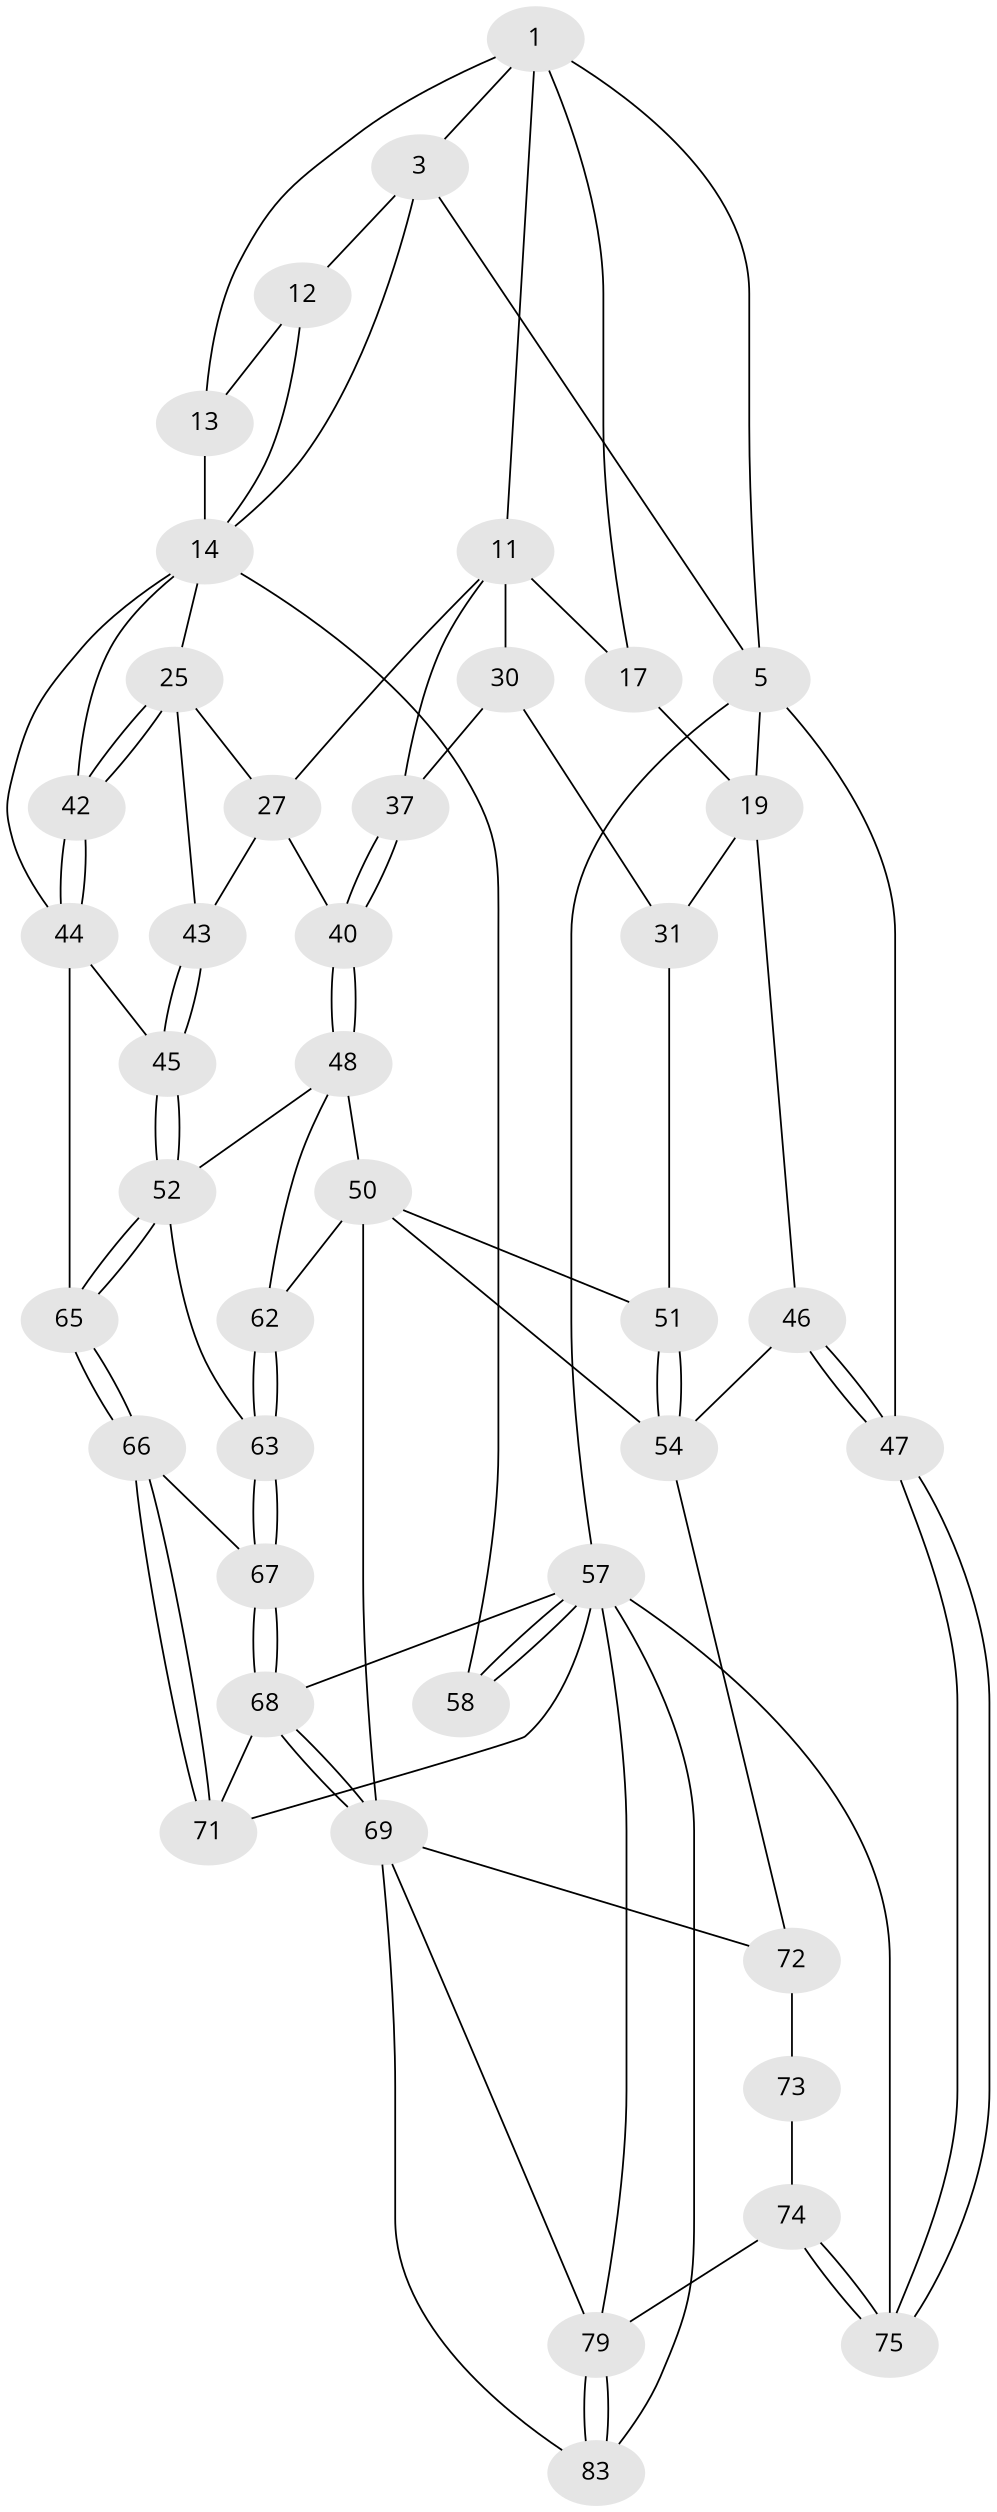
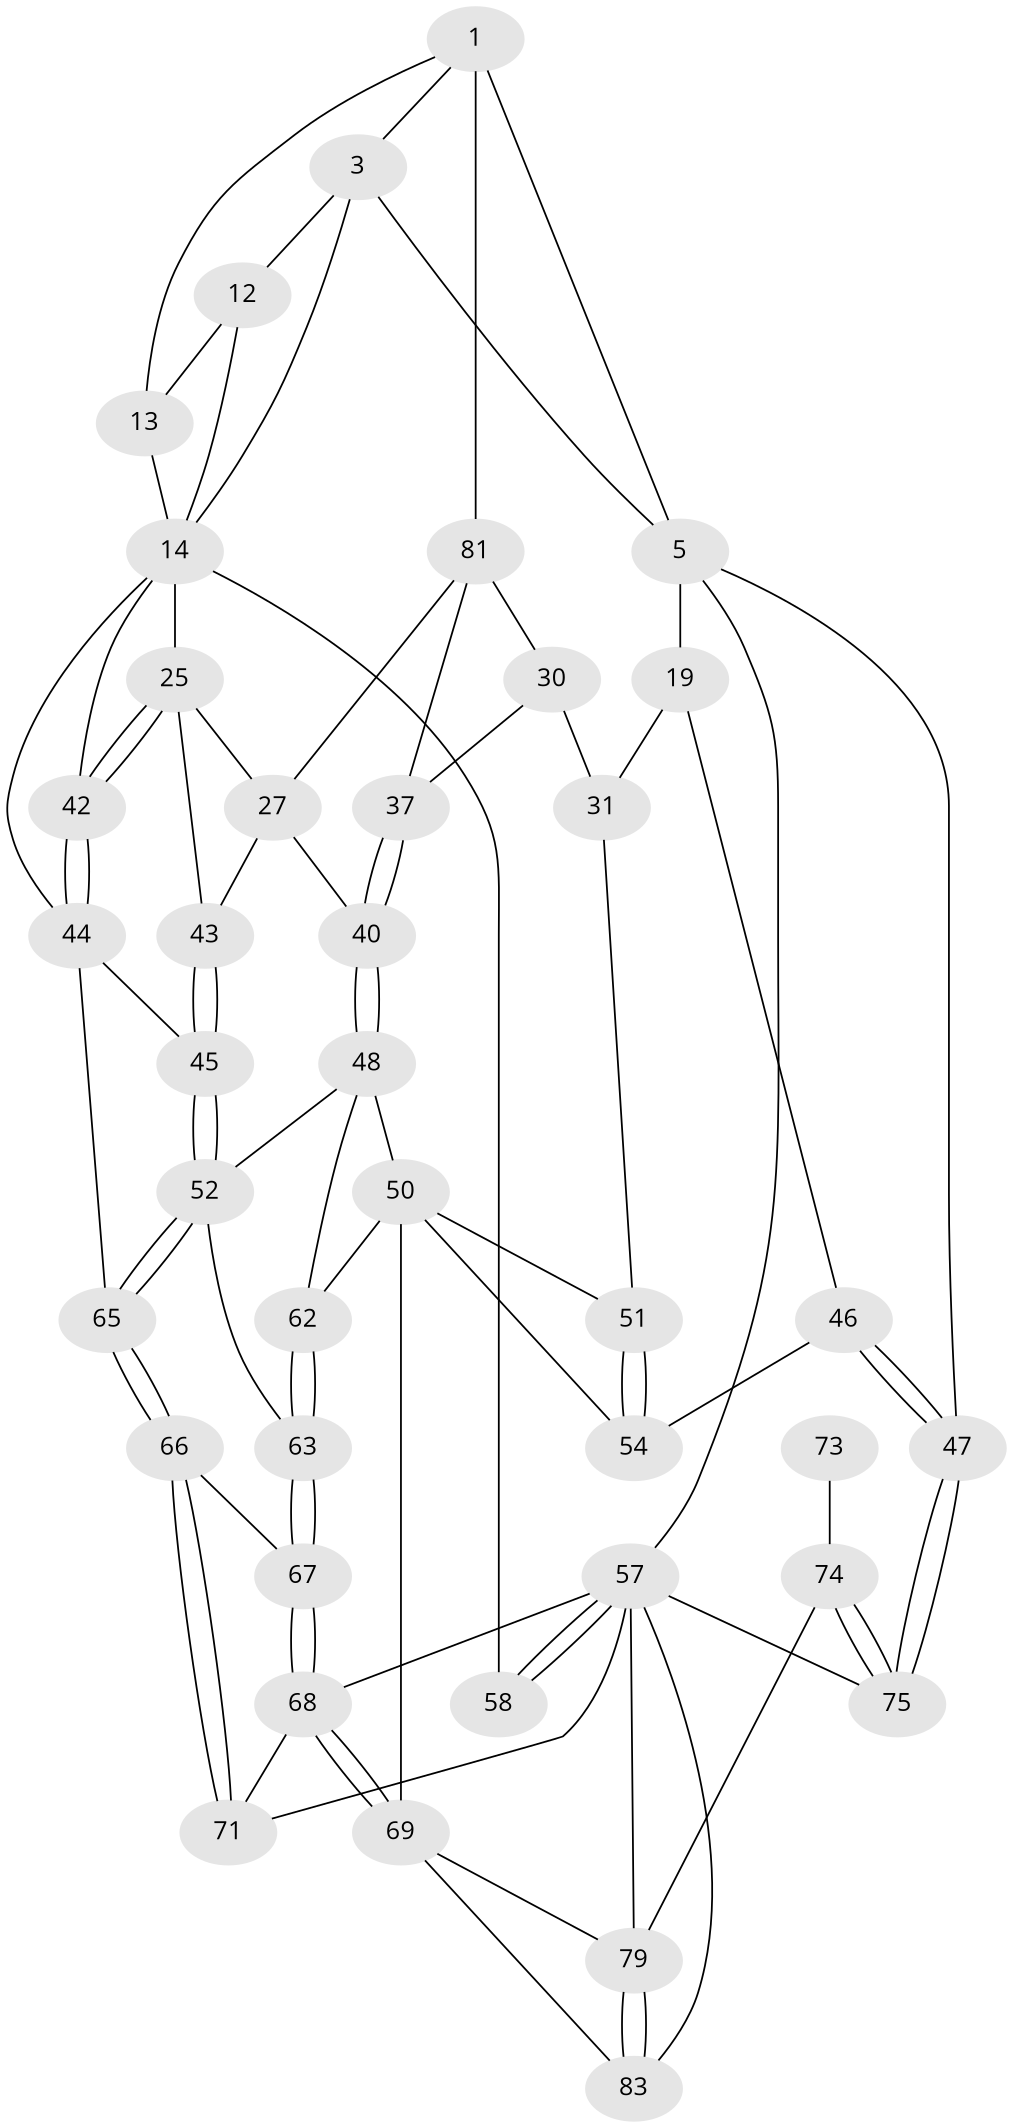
(506, 552) -> (476, 552)
(634, 680) -> none
(792, 1961) -> none
